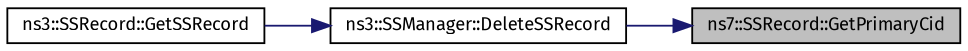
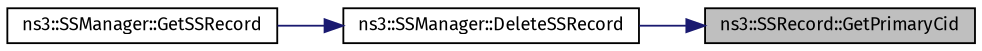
(136, 26) -> (142, 26)
(826, 26) -> (840, 26)
